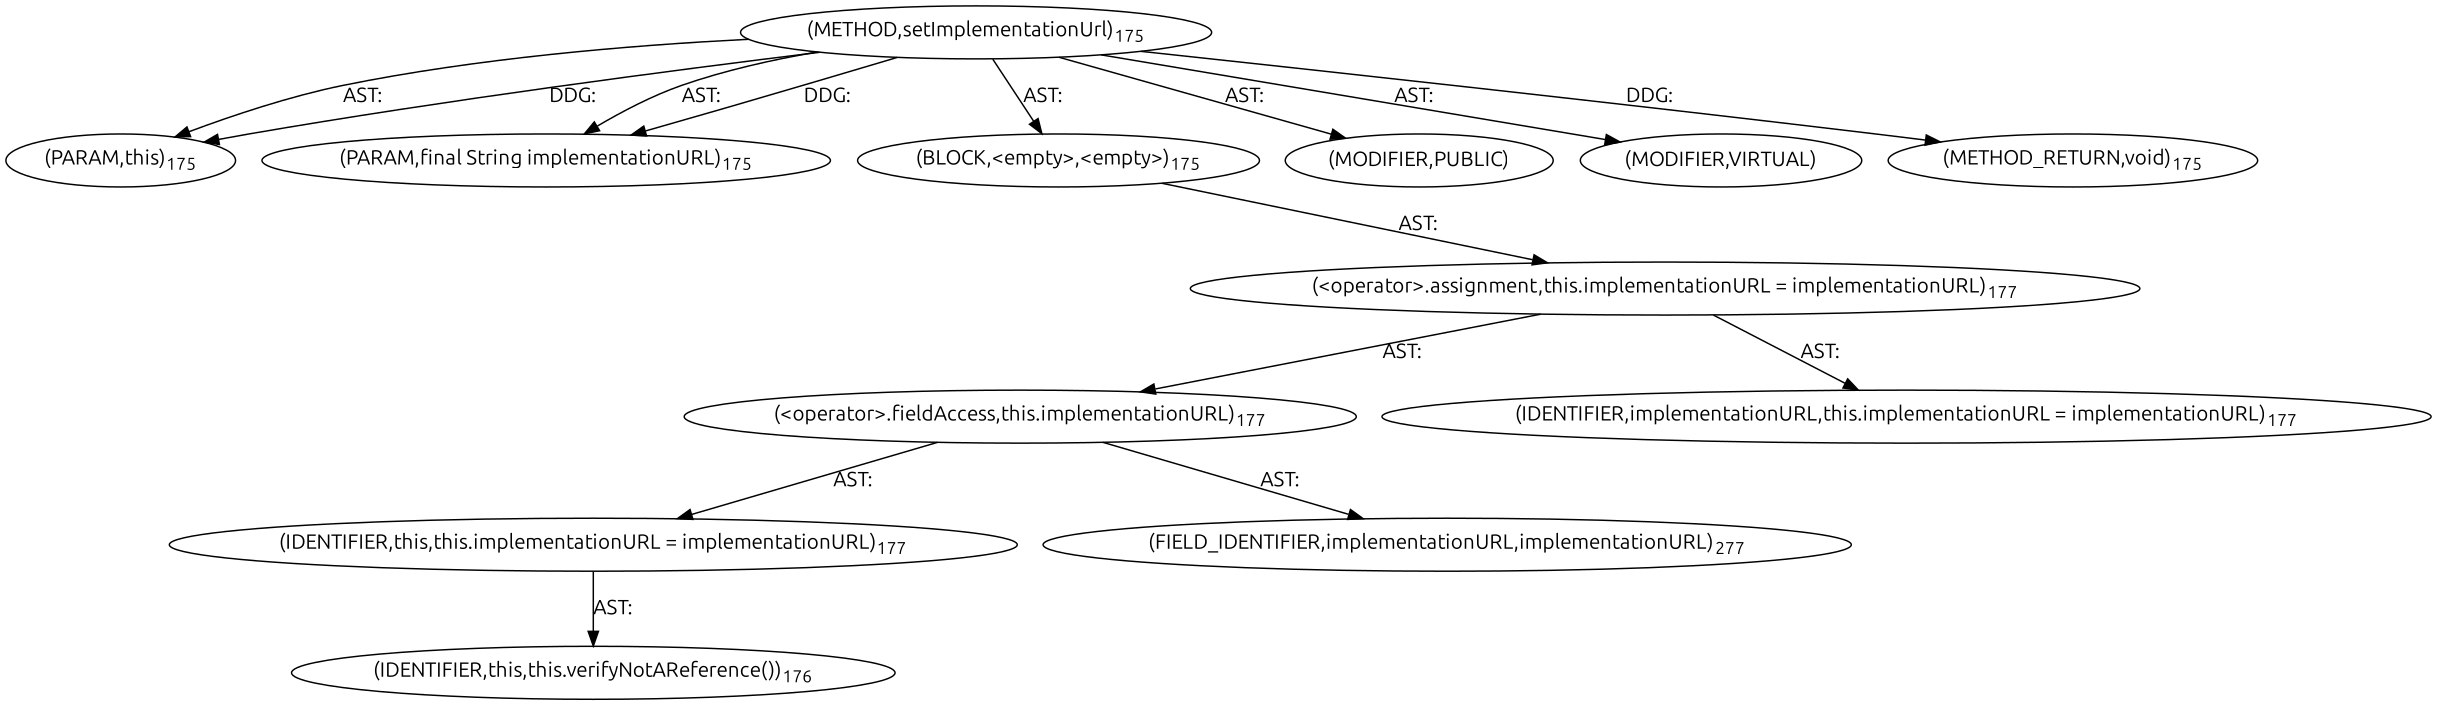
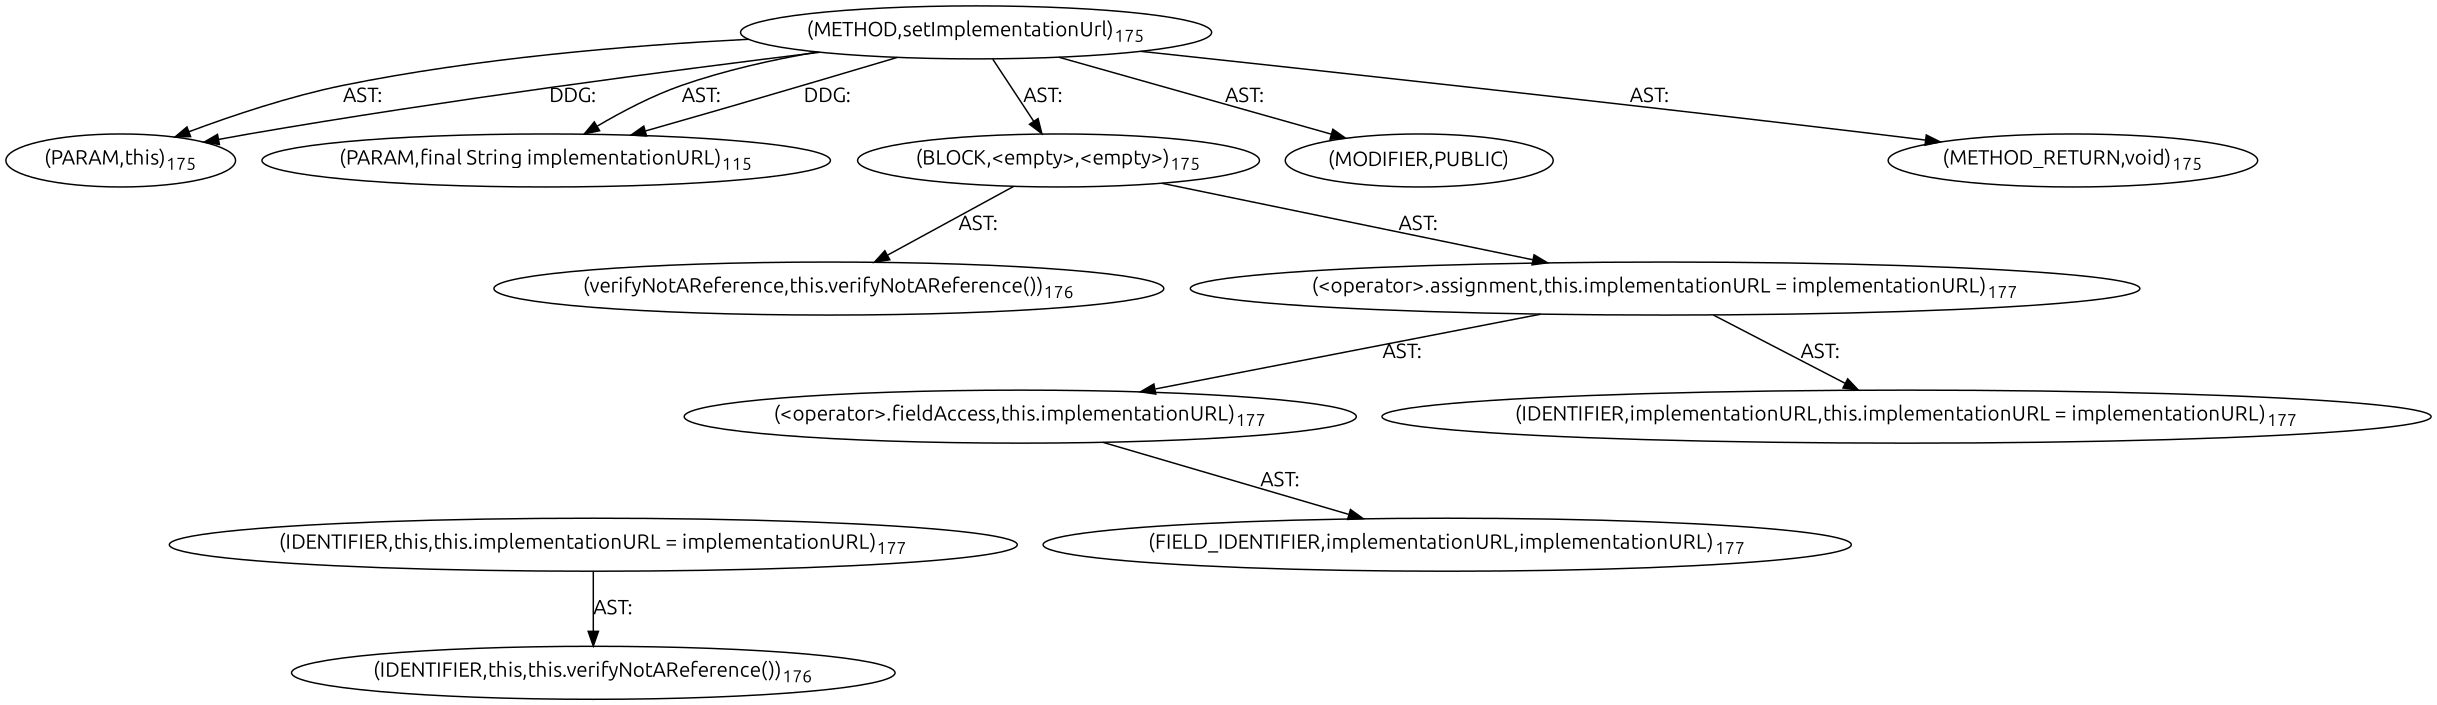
(1653, 96) -> (1653, 96)
(738, 158) -> (738, 158)
(1721, 160) -> none
none -> (829, 289)
(815, 478) -> none
(1731, 543) -> (1731, 543)
